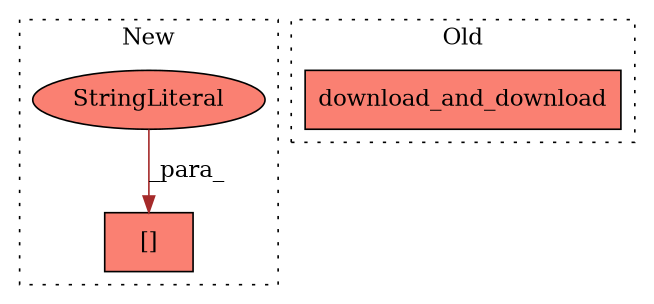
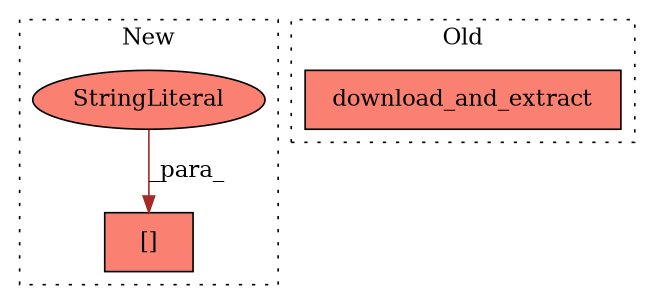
(463, 100) -> (463, 100)
